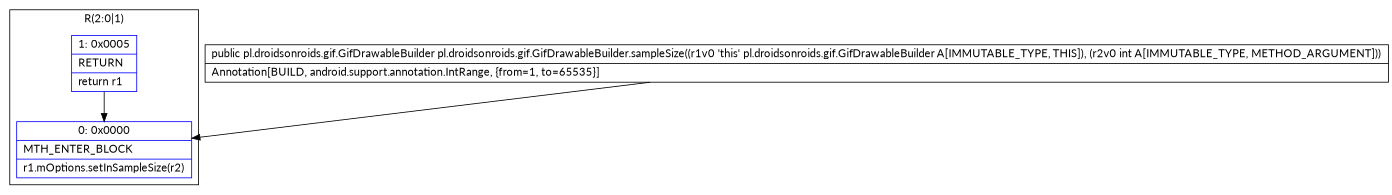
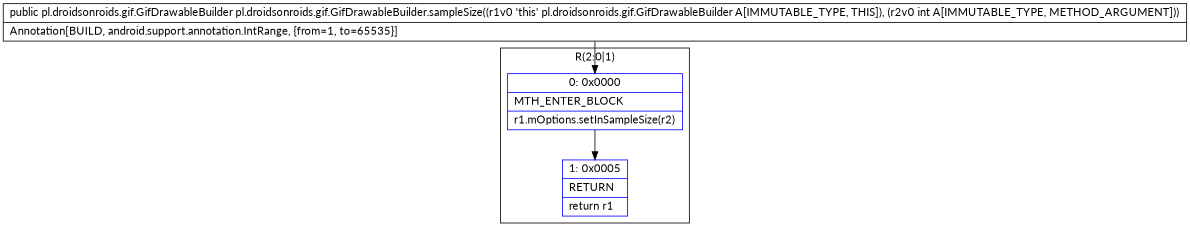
(104, 103) -> (595, 141)
